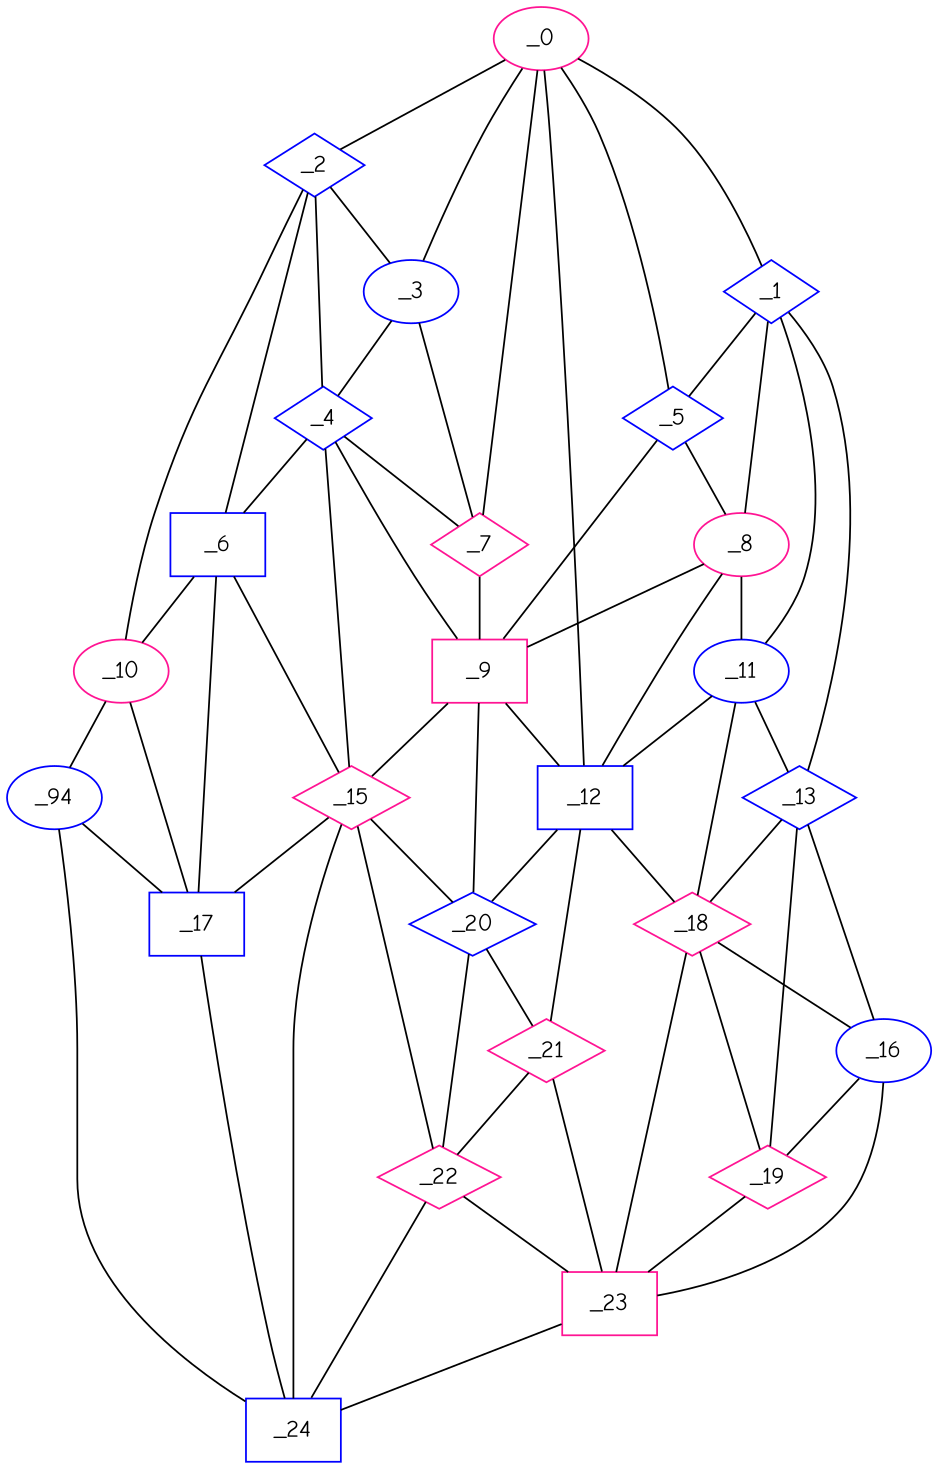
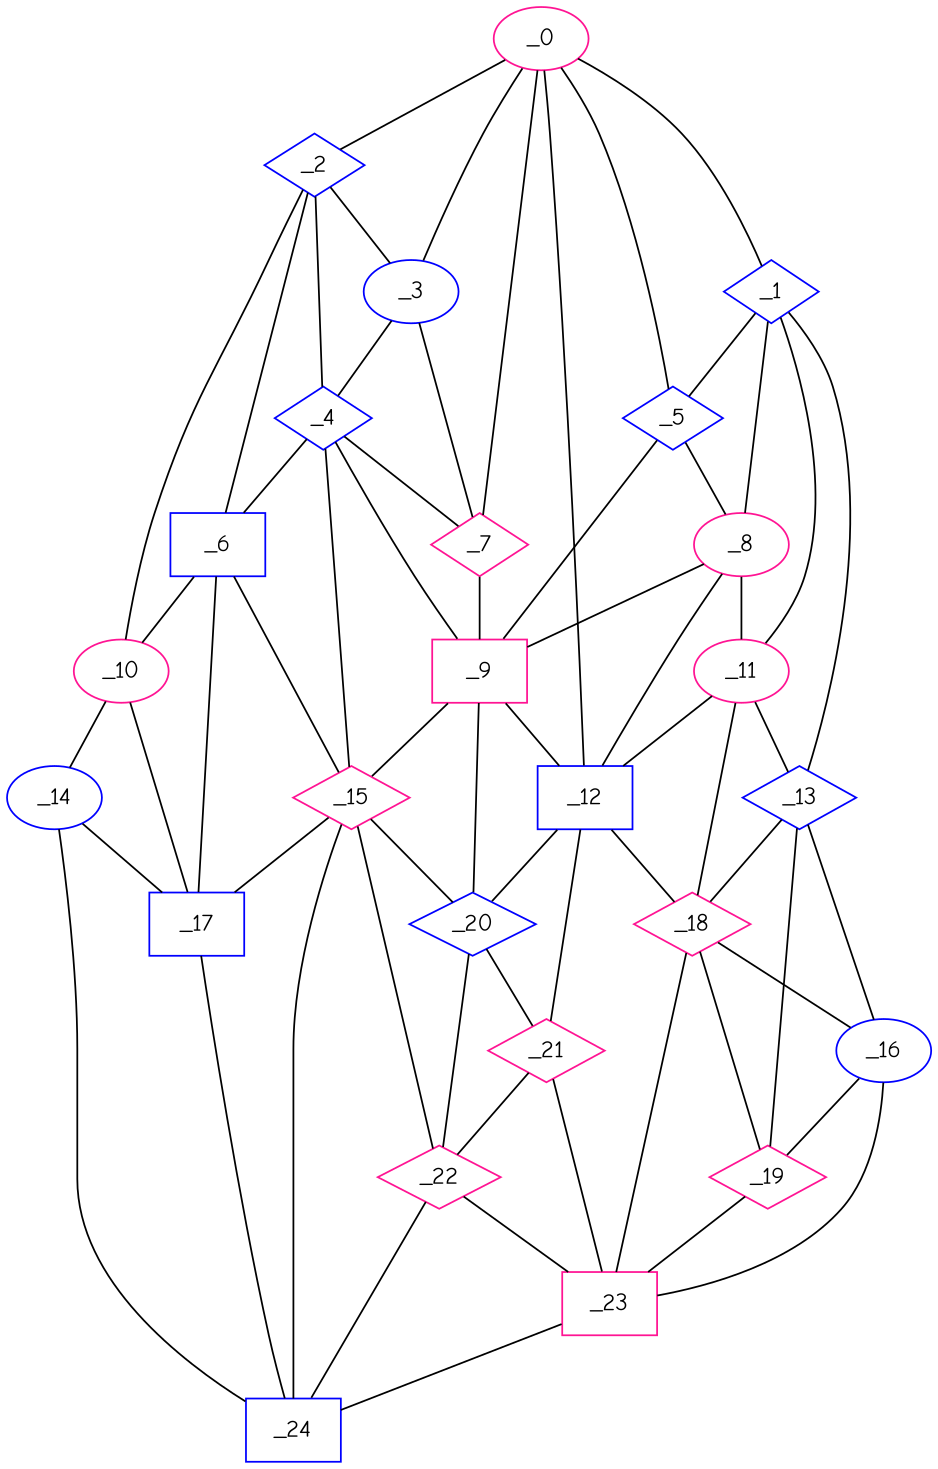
(741, 671) -> (741, 671)
(54, 798) -> (54, 798)
